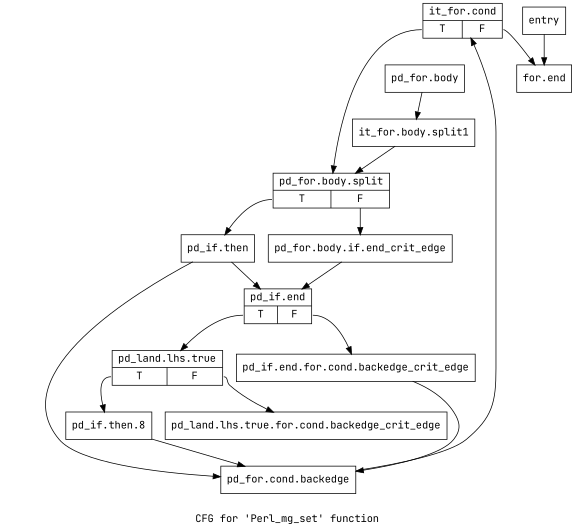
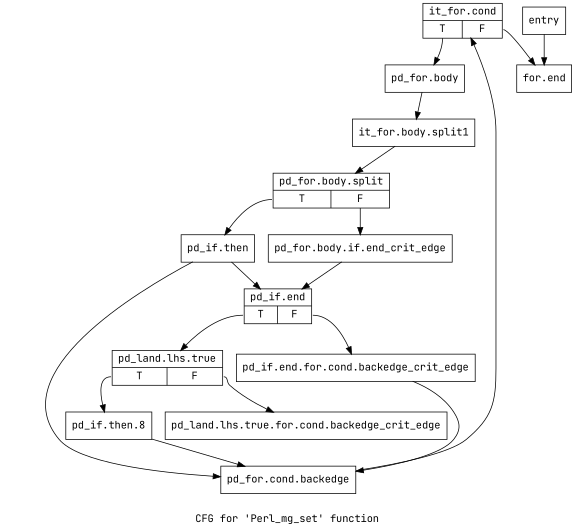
(357, 81) -> (441, 49)
